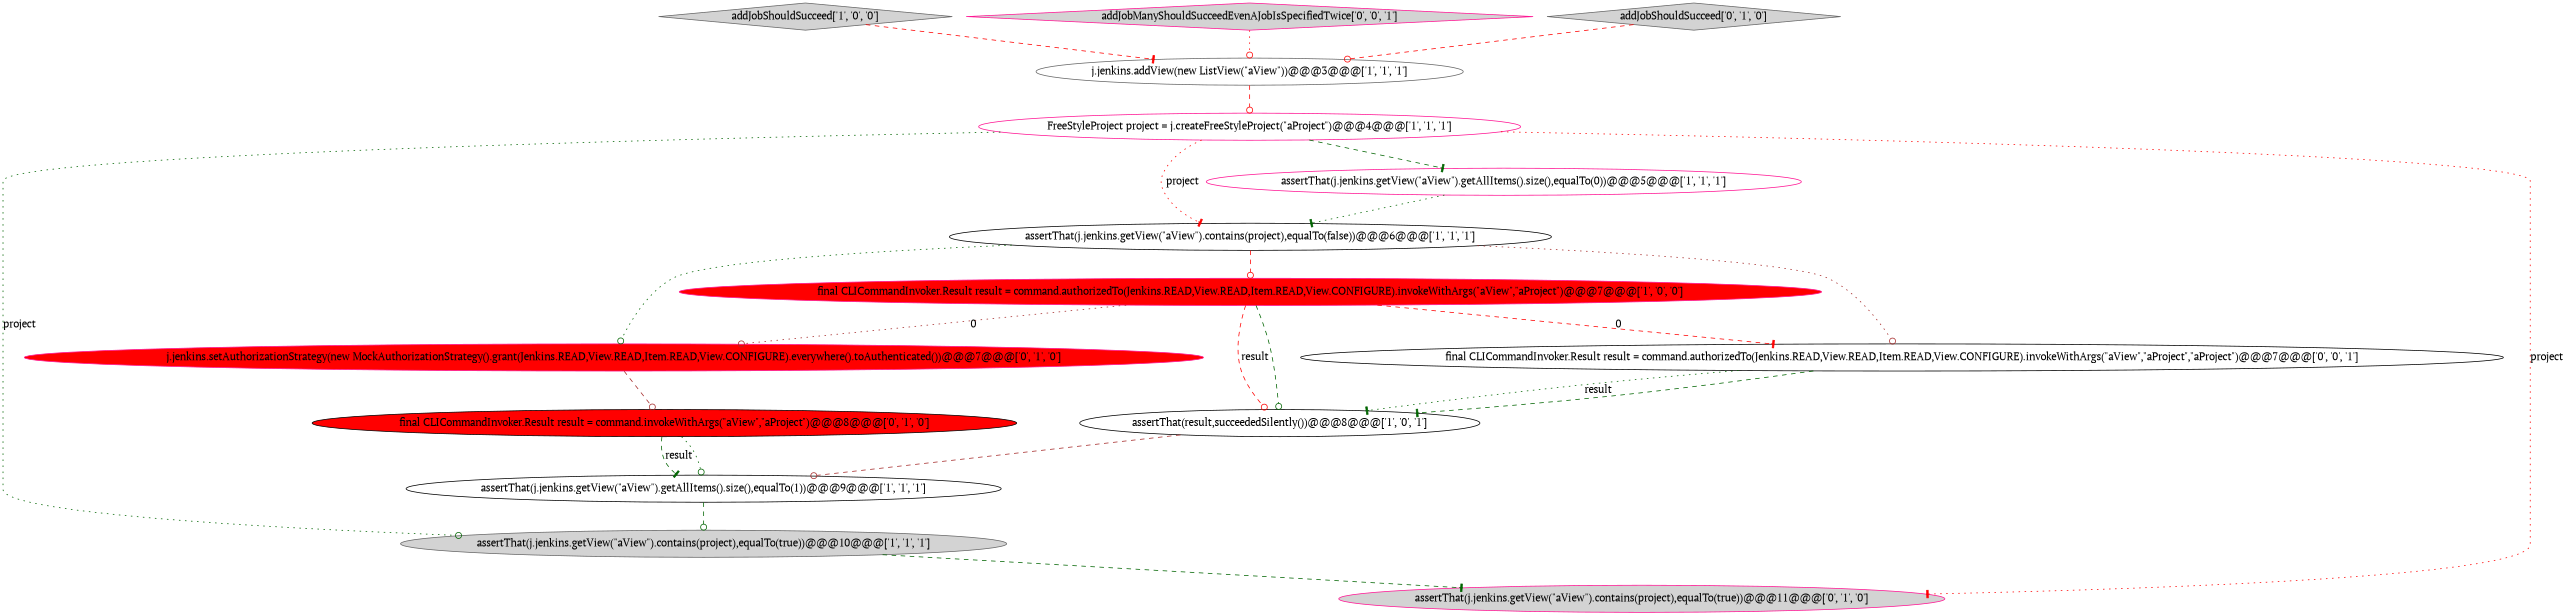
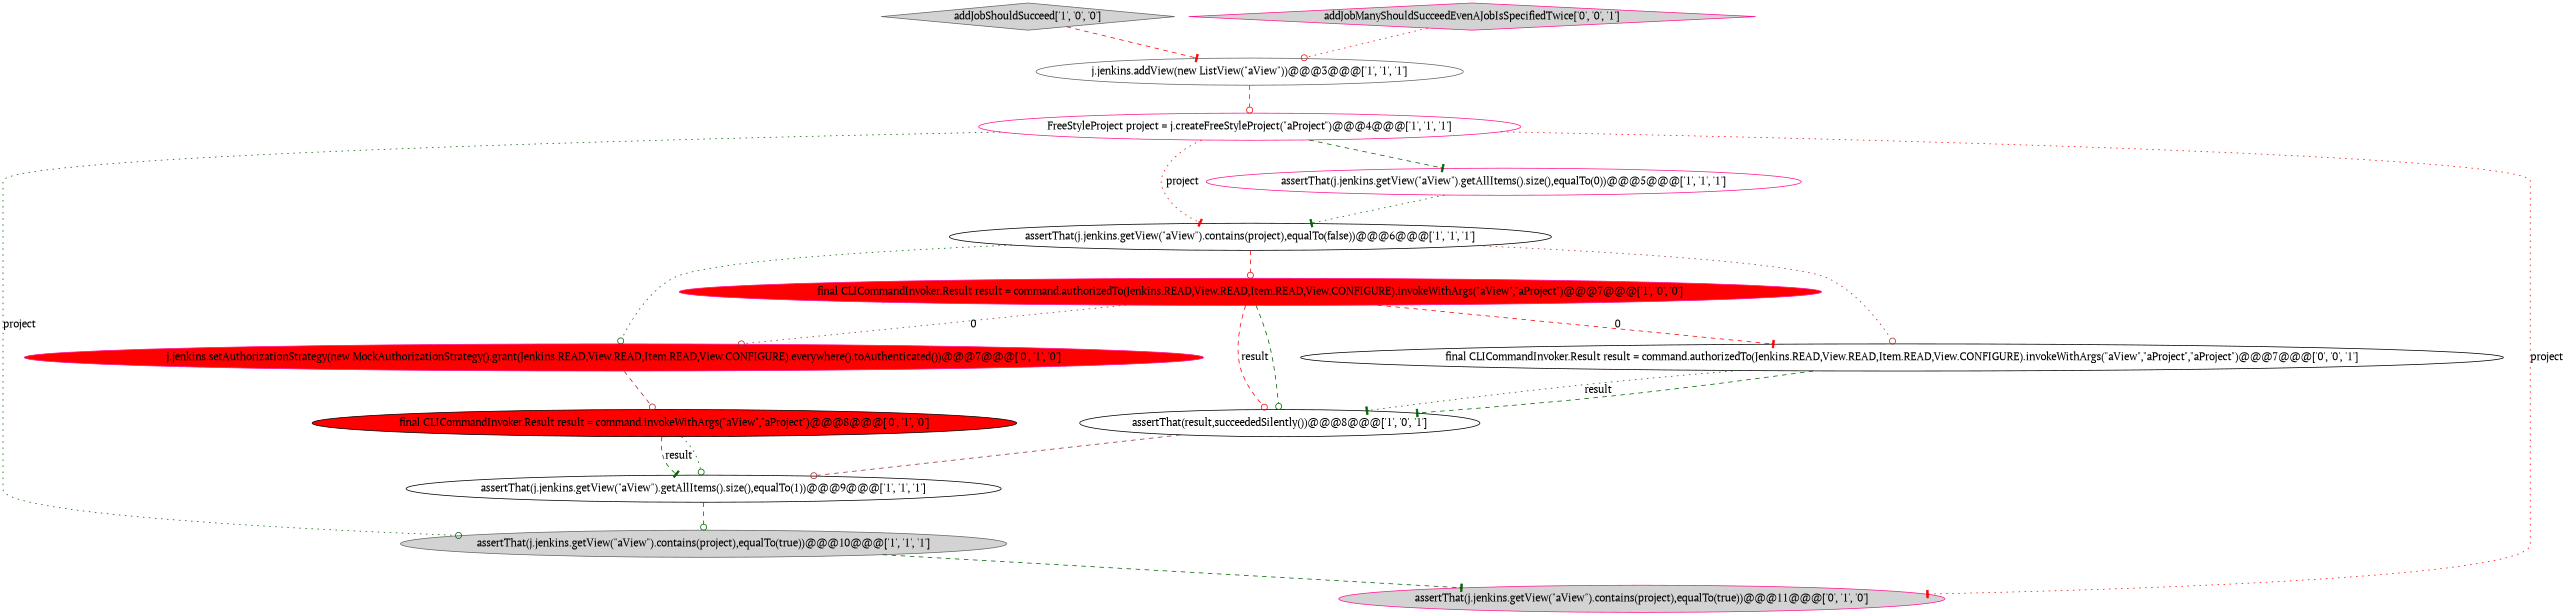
(1694, 17) -> none
